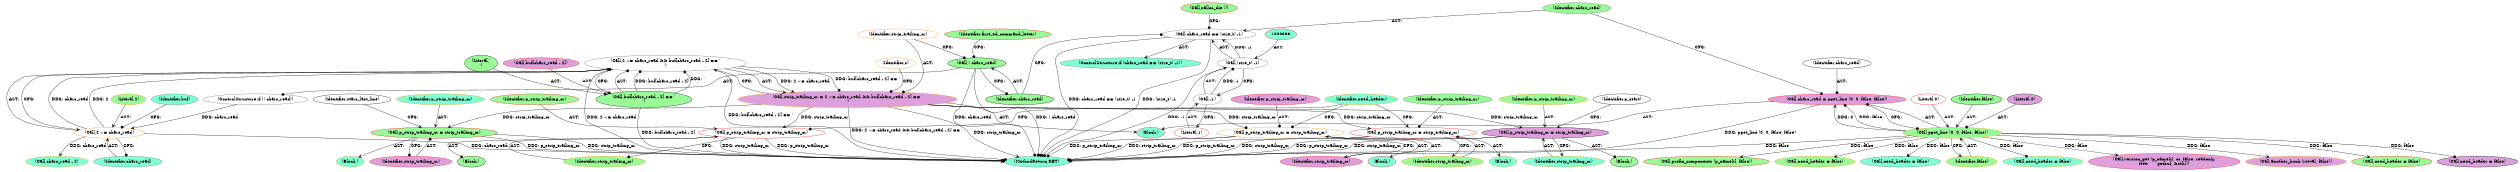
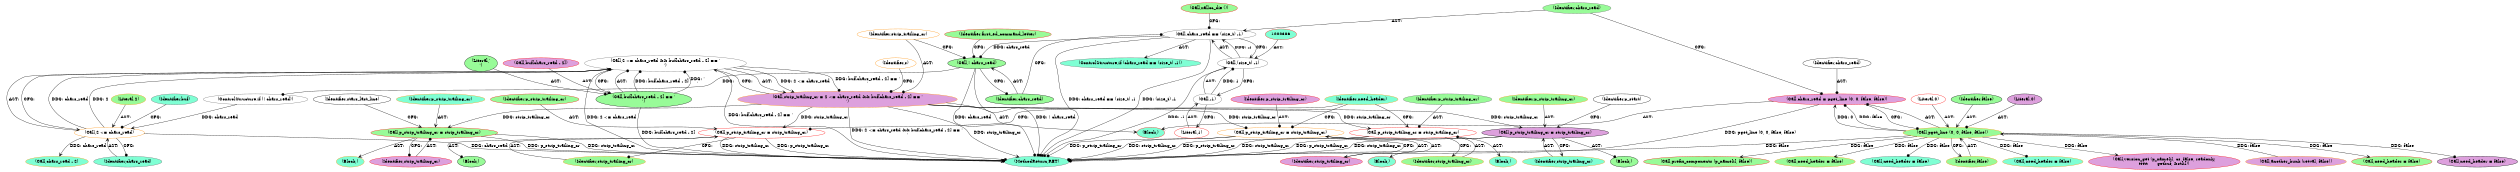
none -> (1057, 40)
none -> (1253, 43)
(729, 81) -> (729, 81)
(2132, 144) -> (2169, 140)
